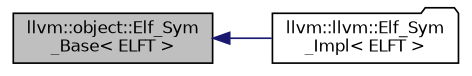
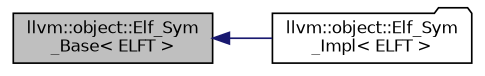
(365, 38) -> (372, 38)
